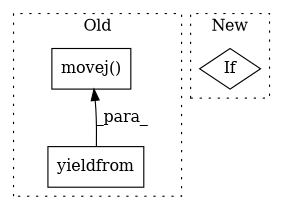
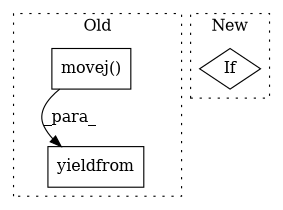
(96, 123) -> (42, 113)
